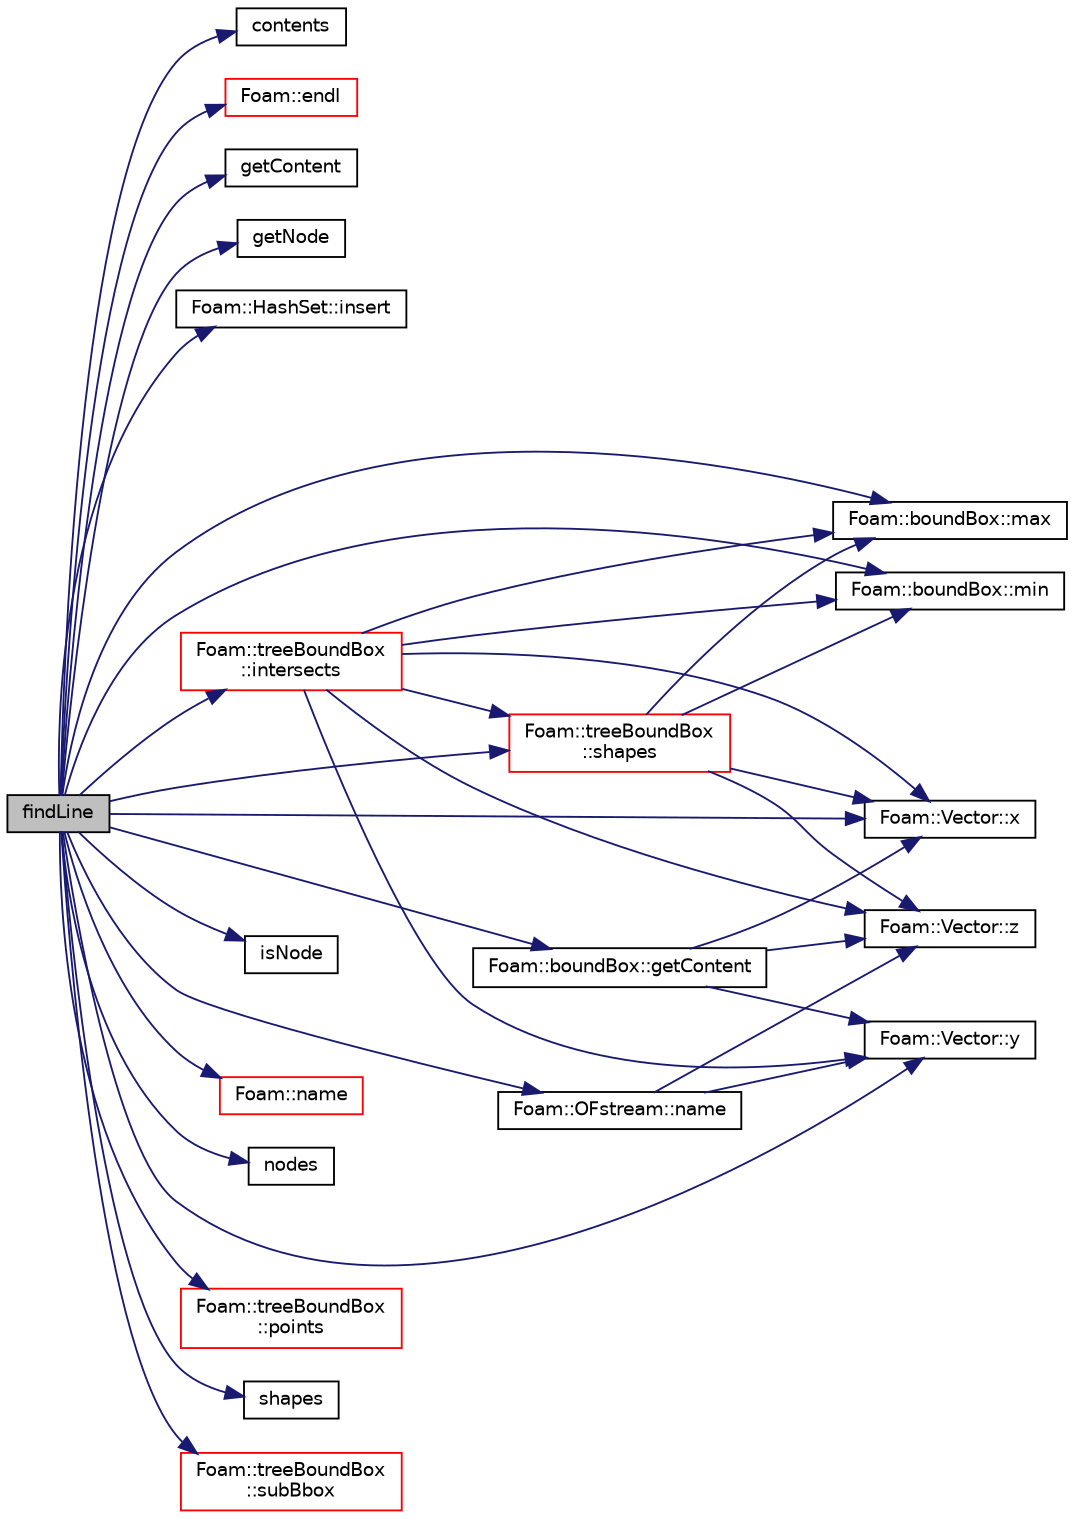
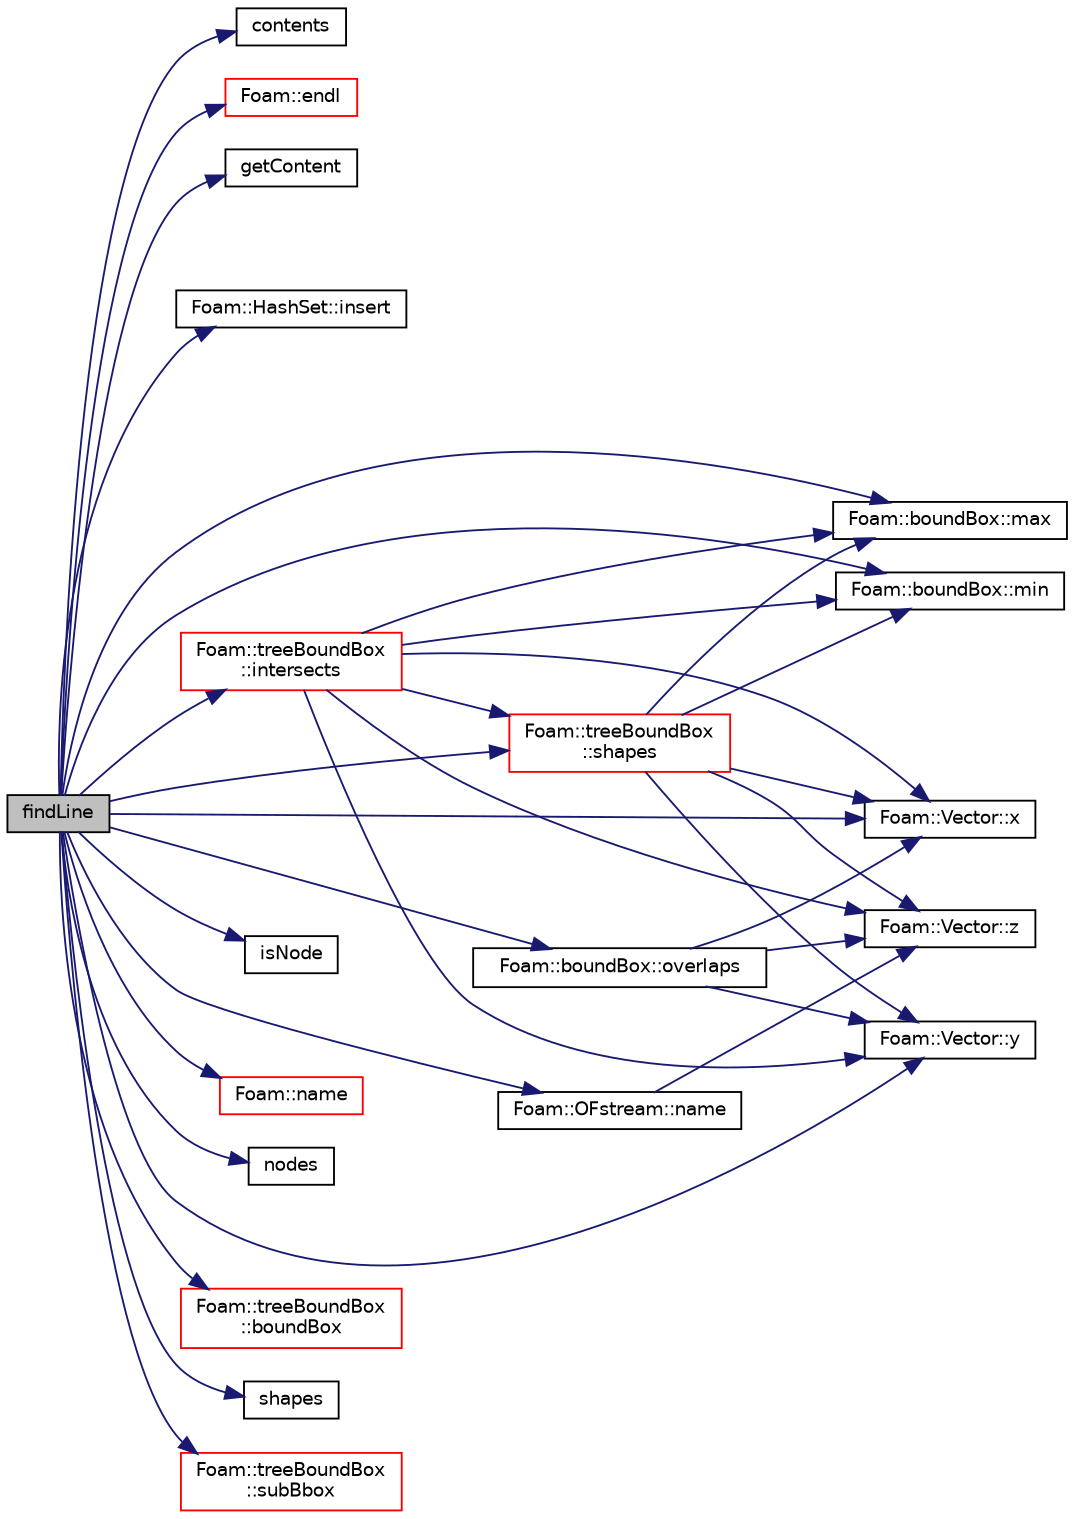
(291, 238) -> none
(620, 968) -> (620, 968)
(776, 1077) -> (765, 901)
(291, 1318) -> (291, 1318)
